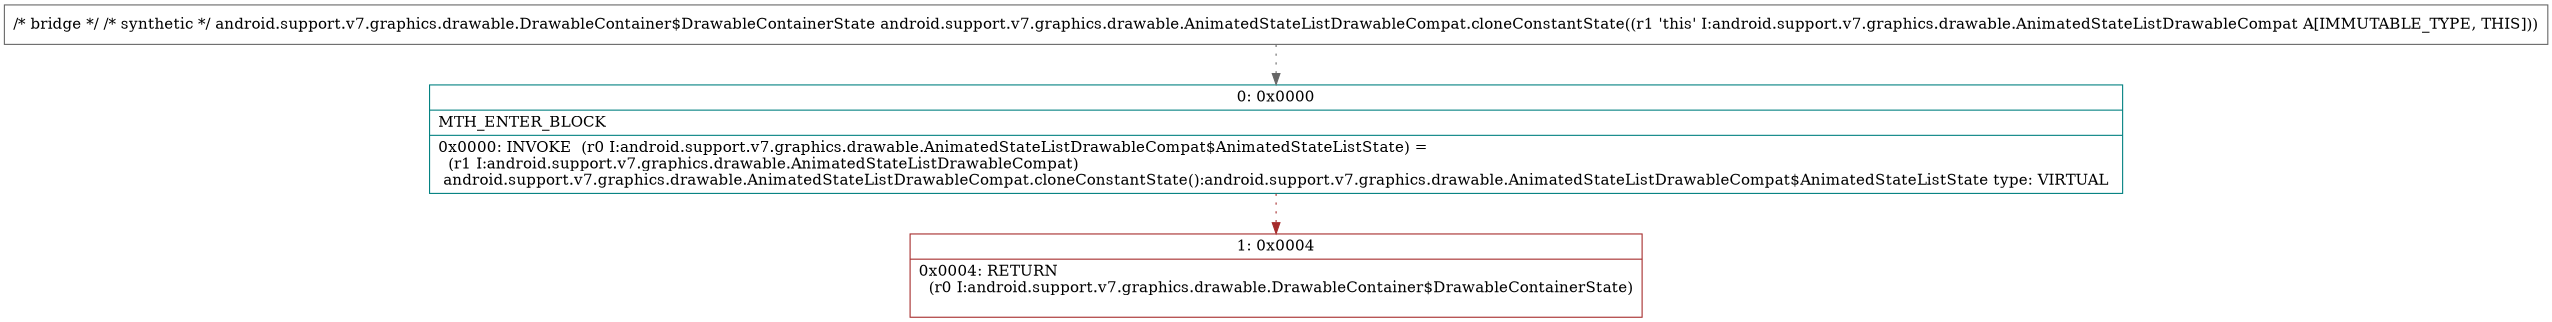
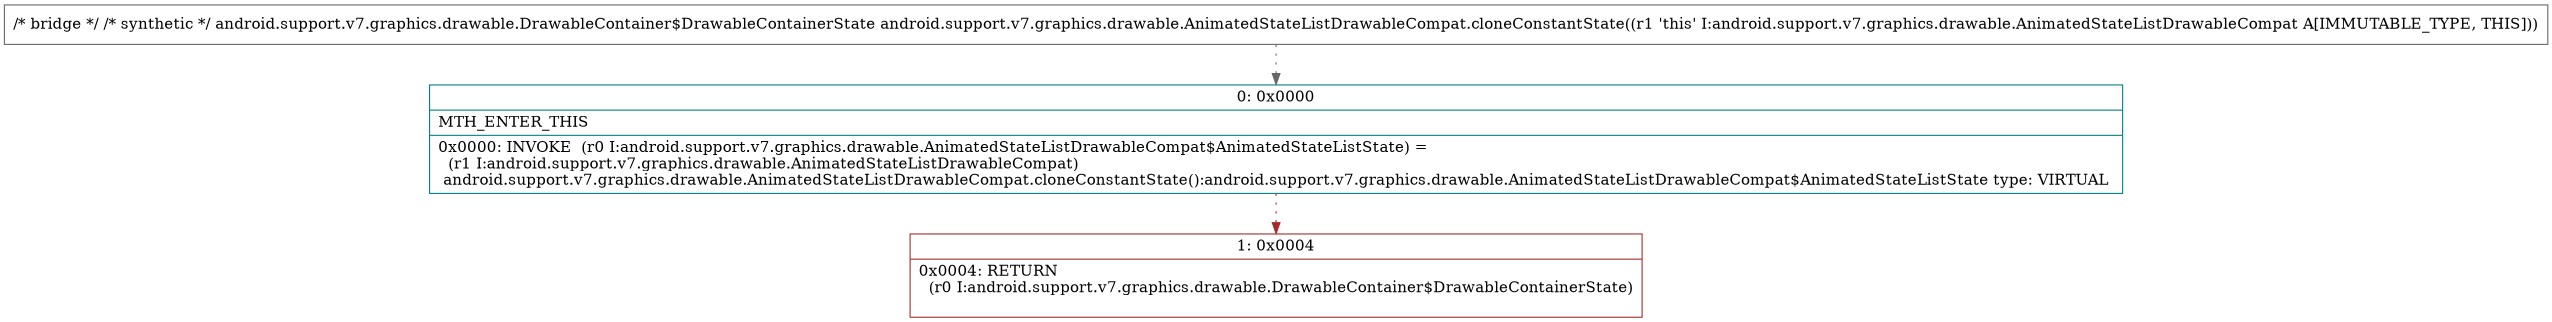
(523, 122) -> (514, 122)
